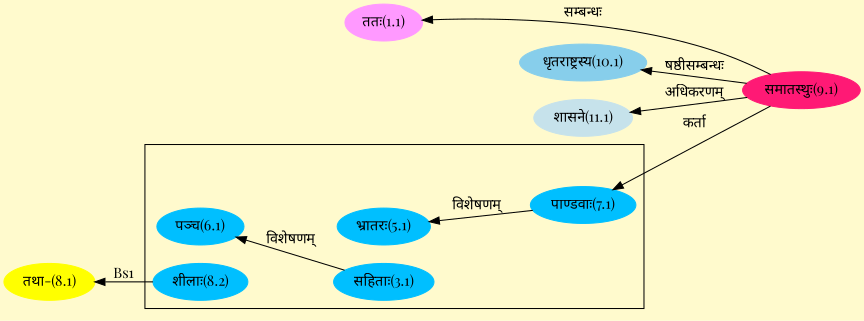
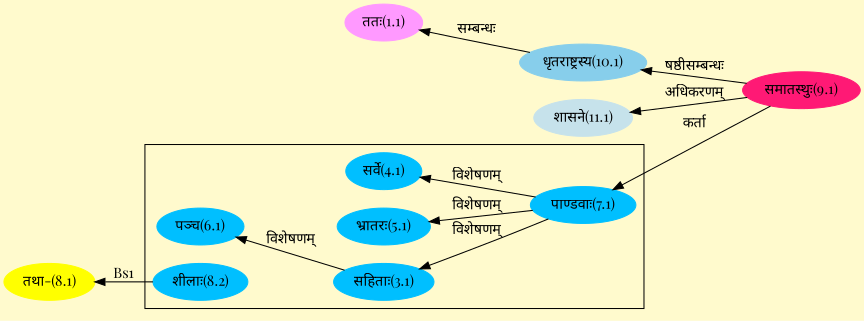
(605, 27) -> (480, 42)
none -> (384, 171)
none -> (489, 243)
